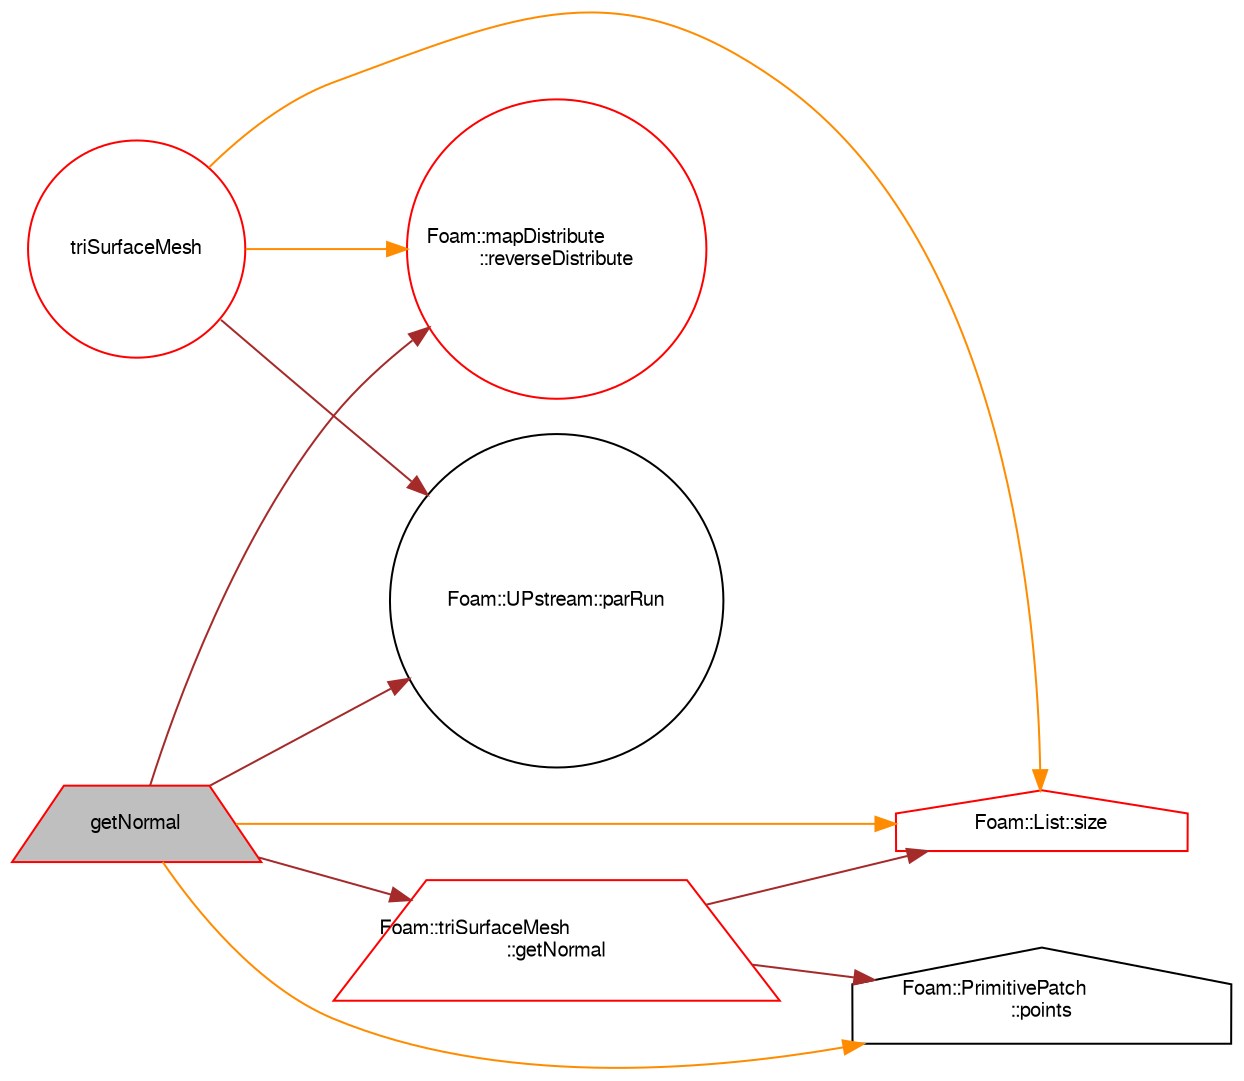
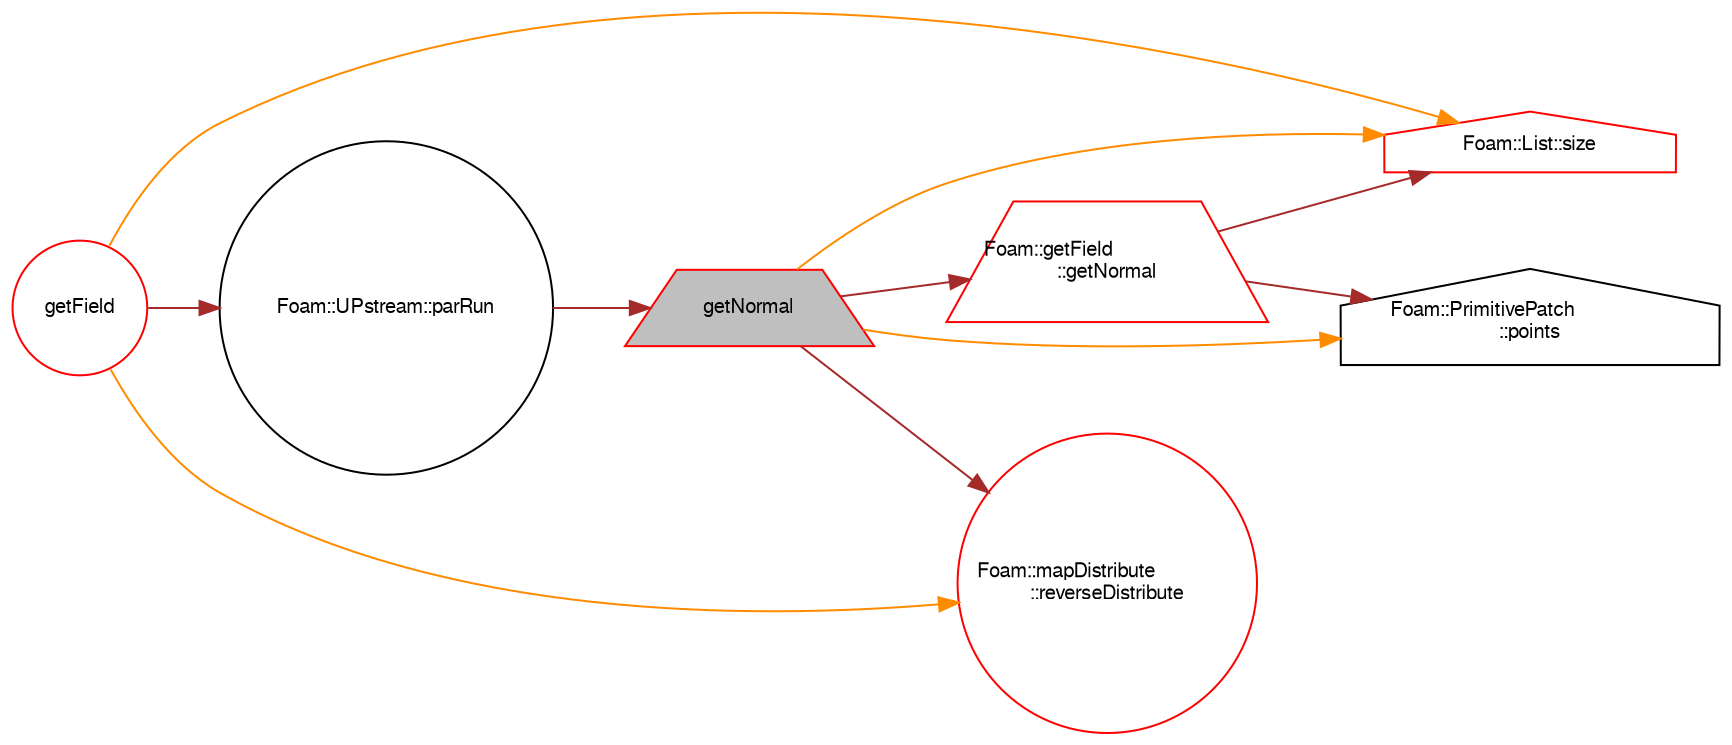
(137, 249) -> (80, 308)
(301, 737) -> (591, 308)
(557, 940) -> (1107, 262)
